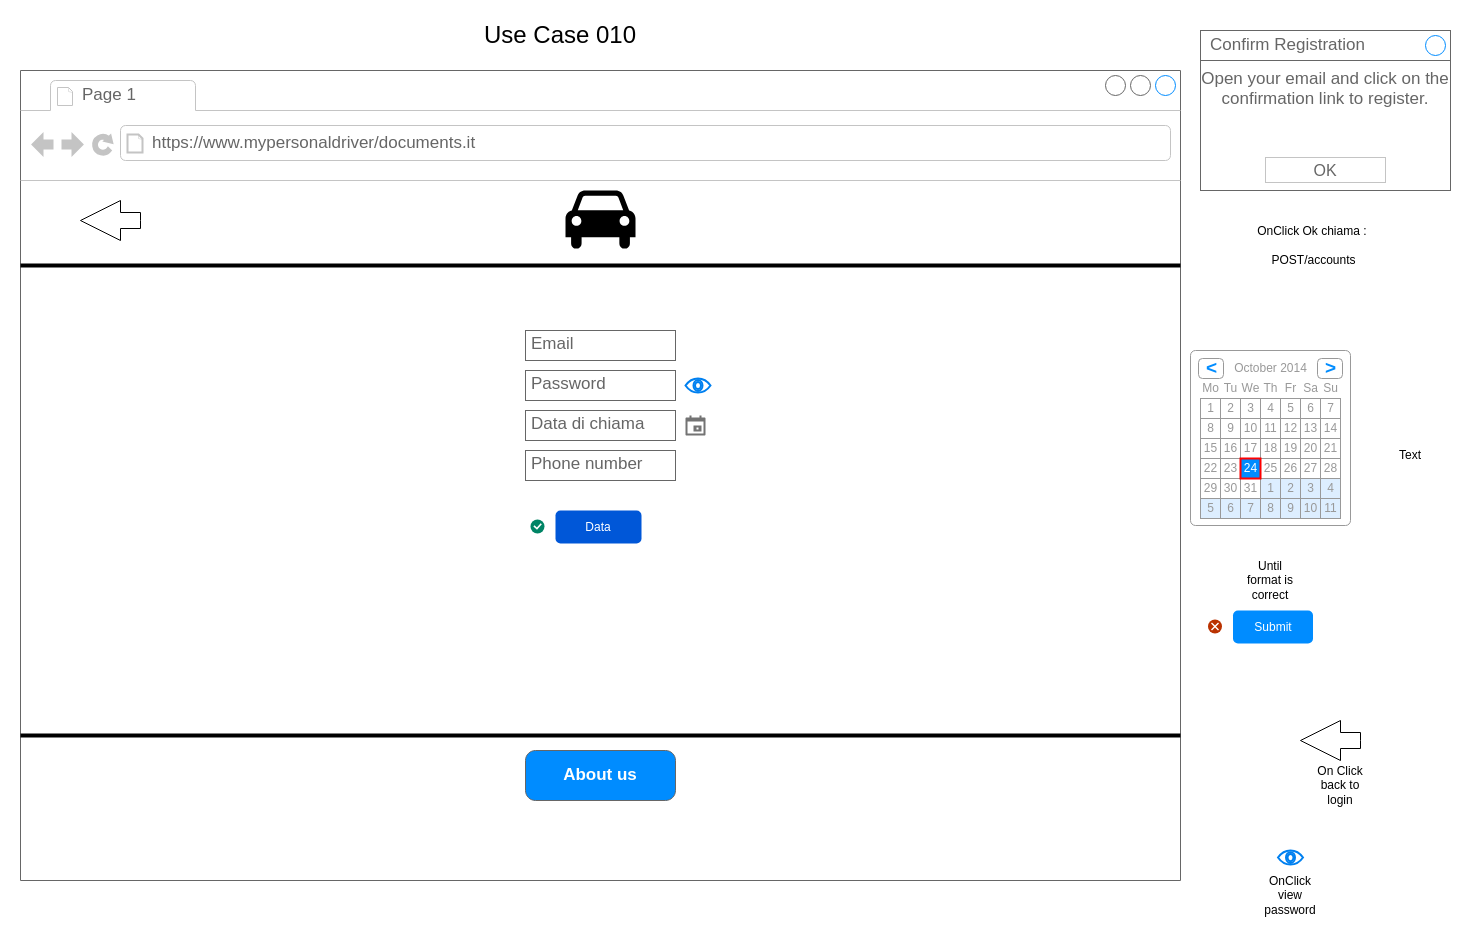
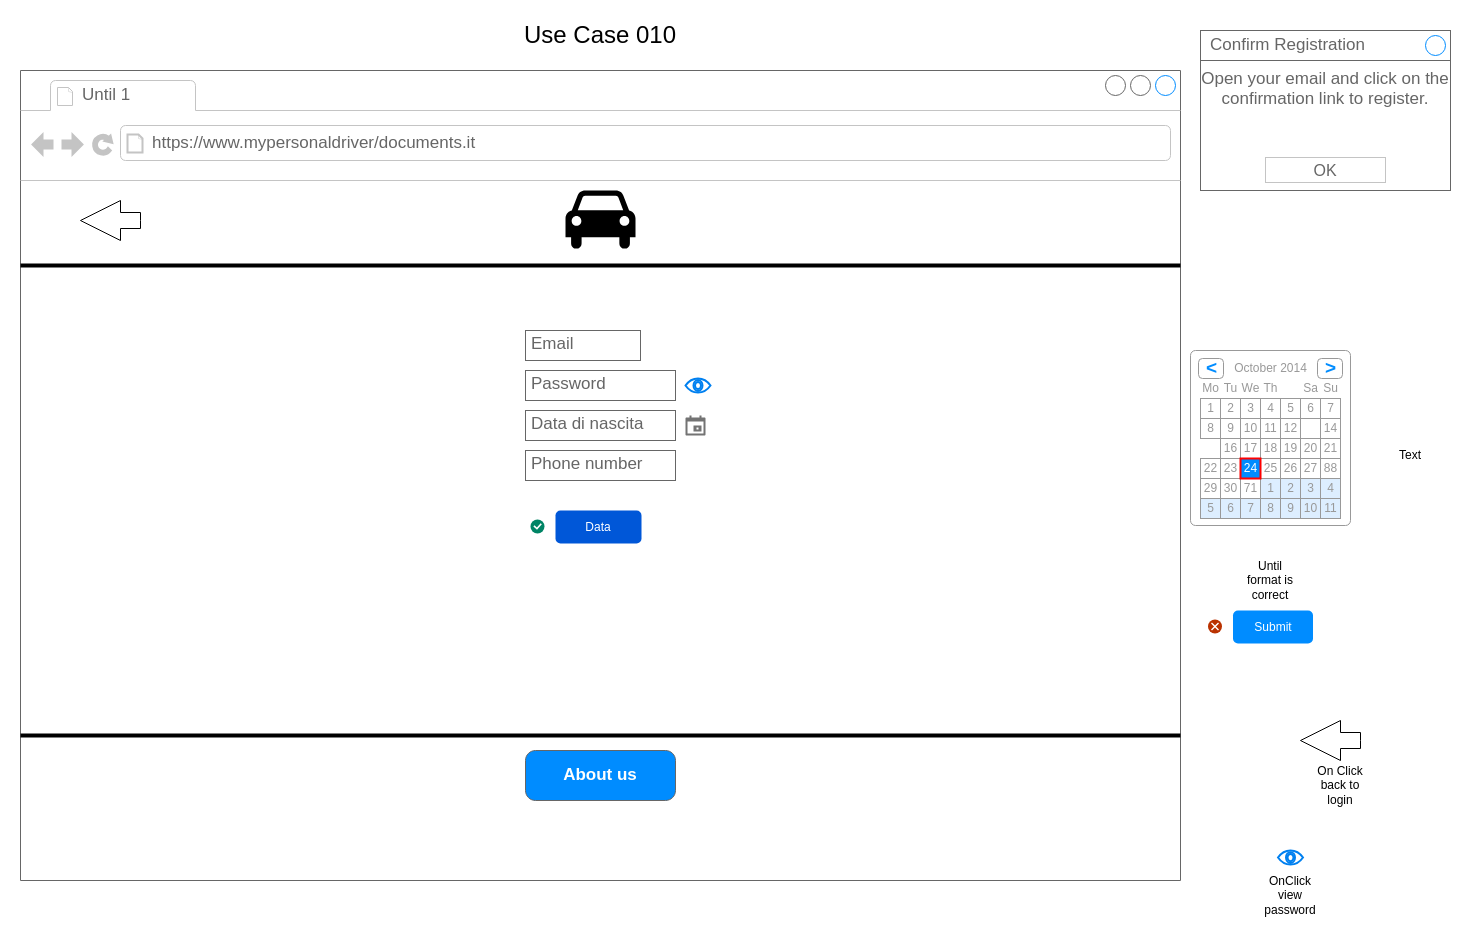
(561, 36) -> (601, 36)
(109, 96) -> (109, 96)
(1313, 246) -> none
(601, 346) -> (583, 346)
(1291, 389) -> none
(589, 425) -> (594, 425)
(1311, 429) -> none
(1211, 449) -> none
(1331, 469) -> (1331, 469)
(1251, 489) -> (1251, 489)
